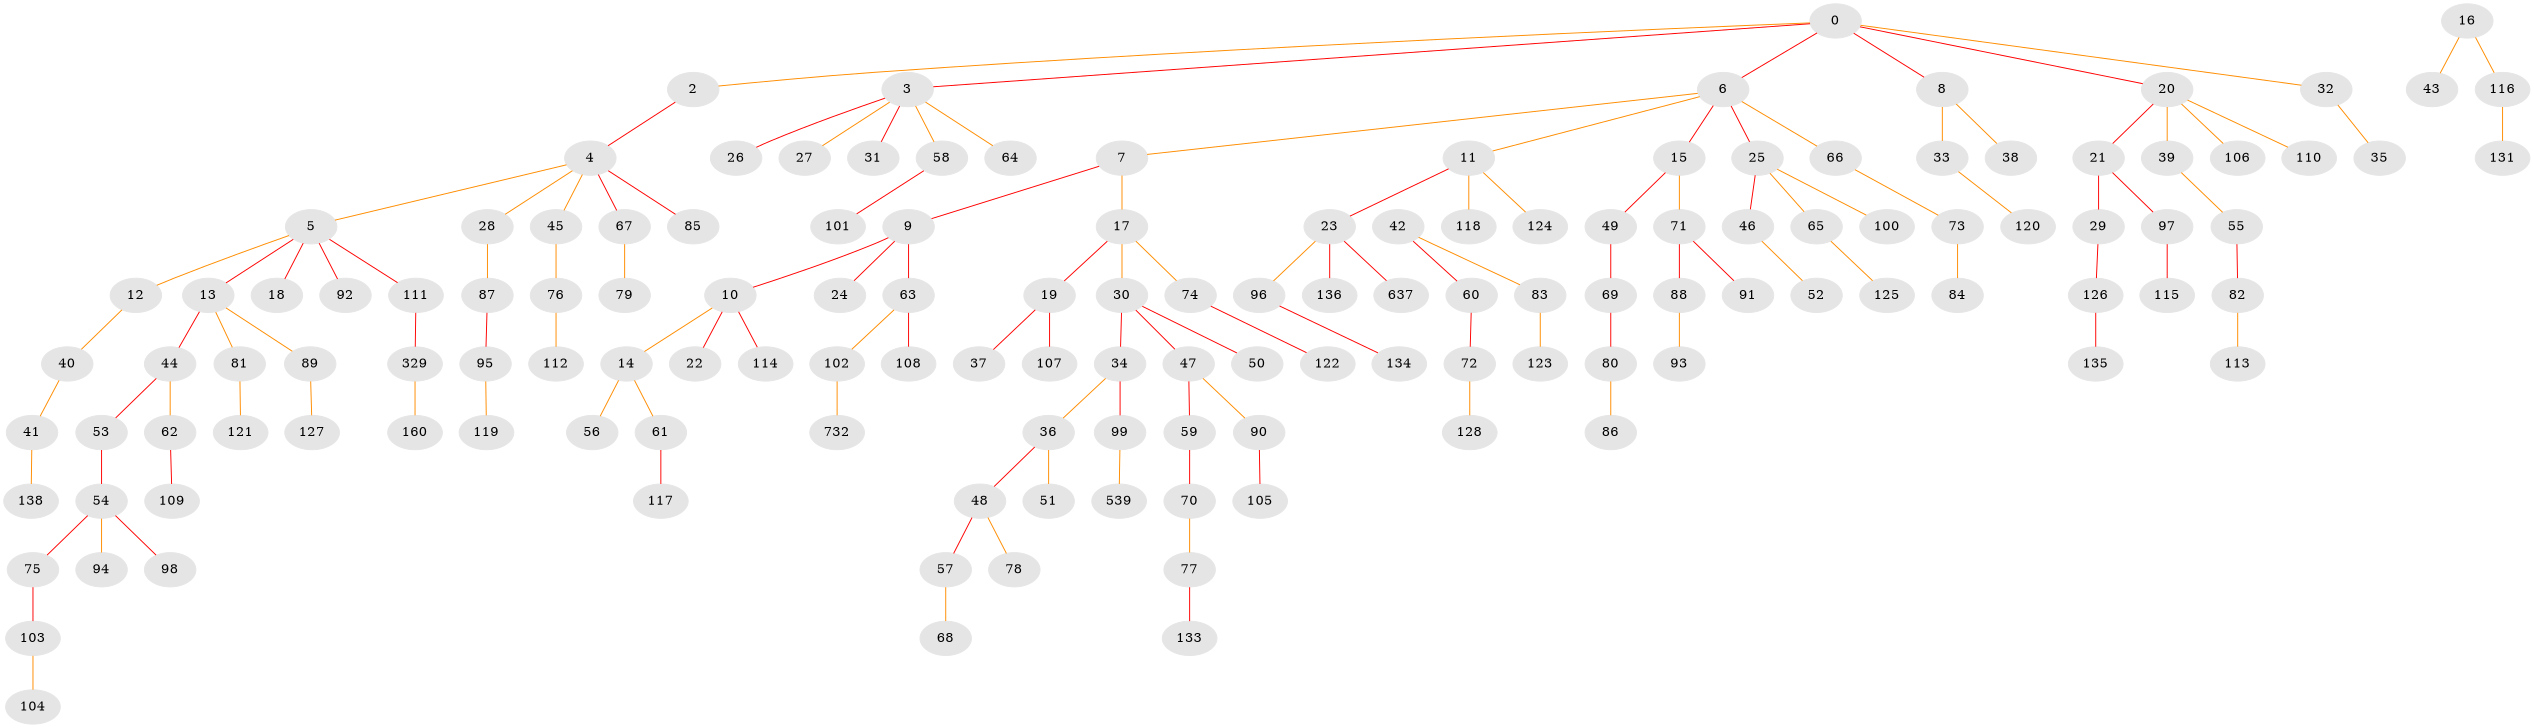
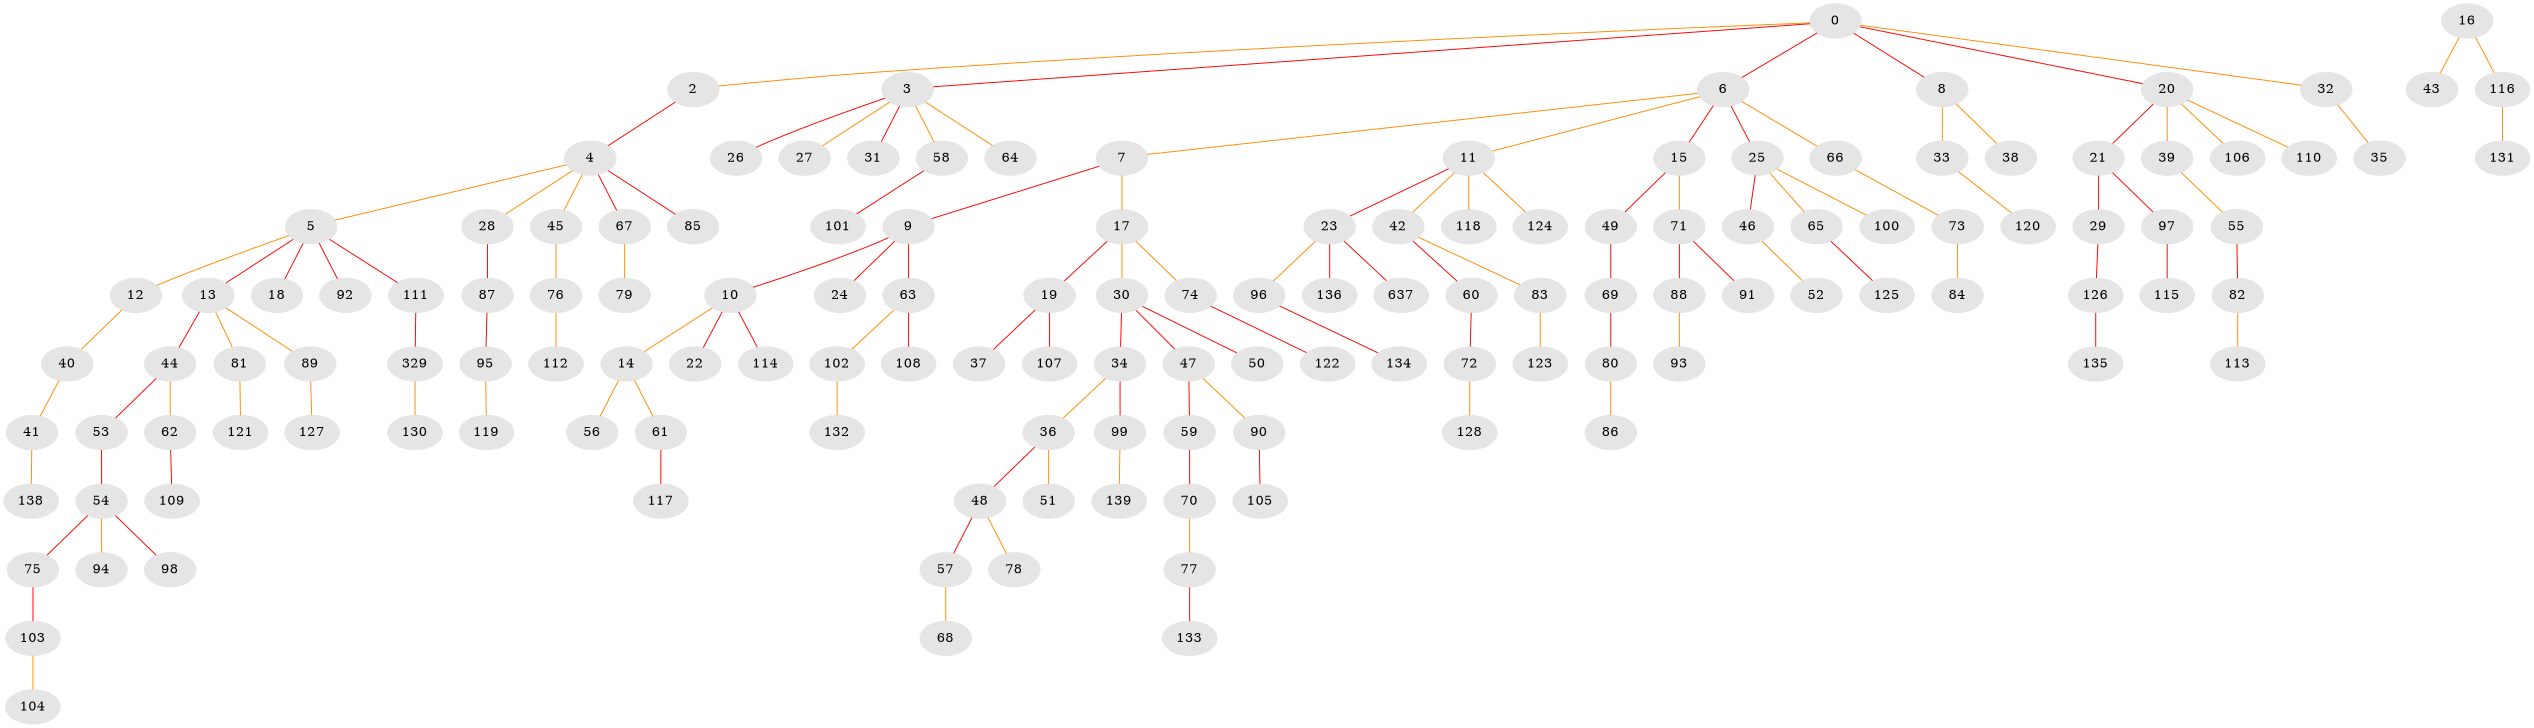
none -> (1434, 192)
(487, 261) -> (487, 261)
(1852, 261) -> (1852, 261)
(415, 433) -> (415, 433)
(837, 433) -> (837, 433)
(1119, 501) -> (1119, 501)
